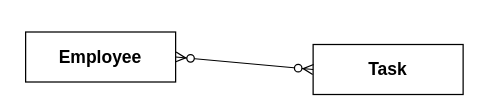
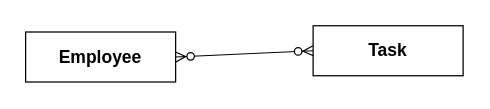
(388, 69) -> (388, 51)
